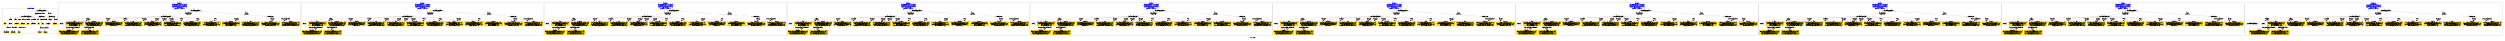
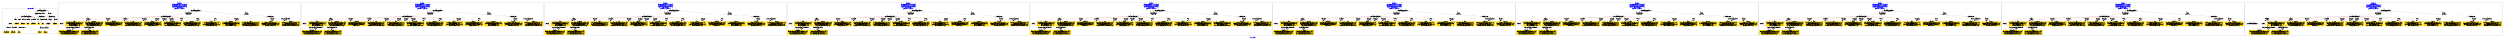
(30, 9) -> (30, 9)
(5, 24) -> none
(33, 24) -> (33, 24)
